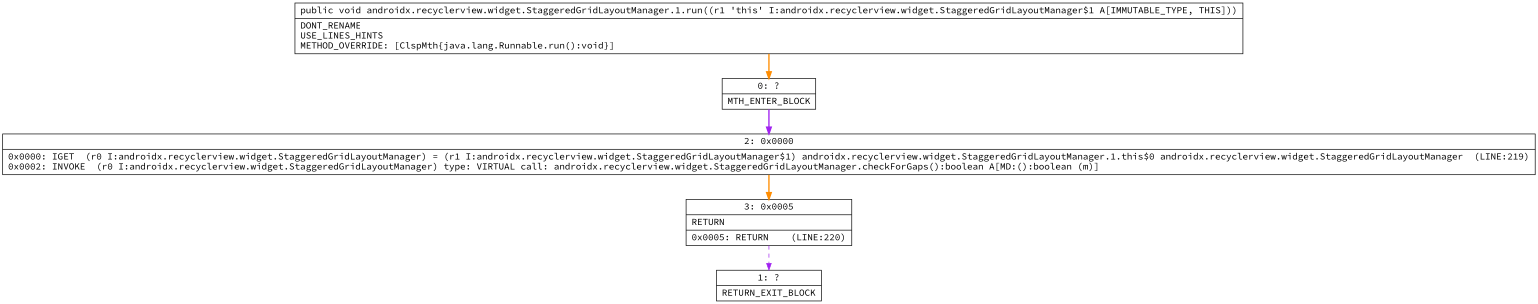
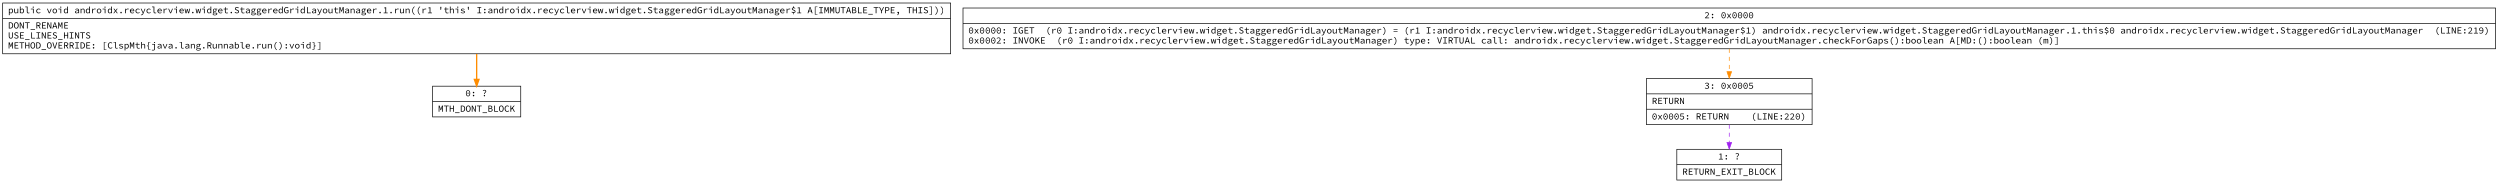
(769, 101) -> (477, 109)
(769, 118) -> none
(769, 184) -> (1729, 60)
